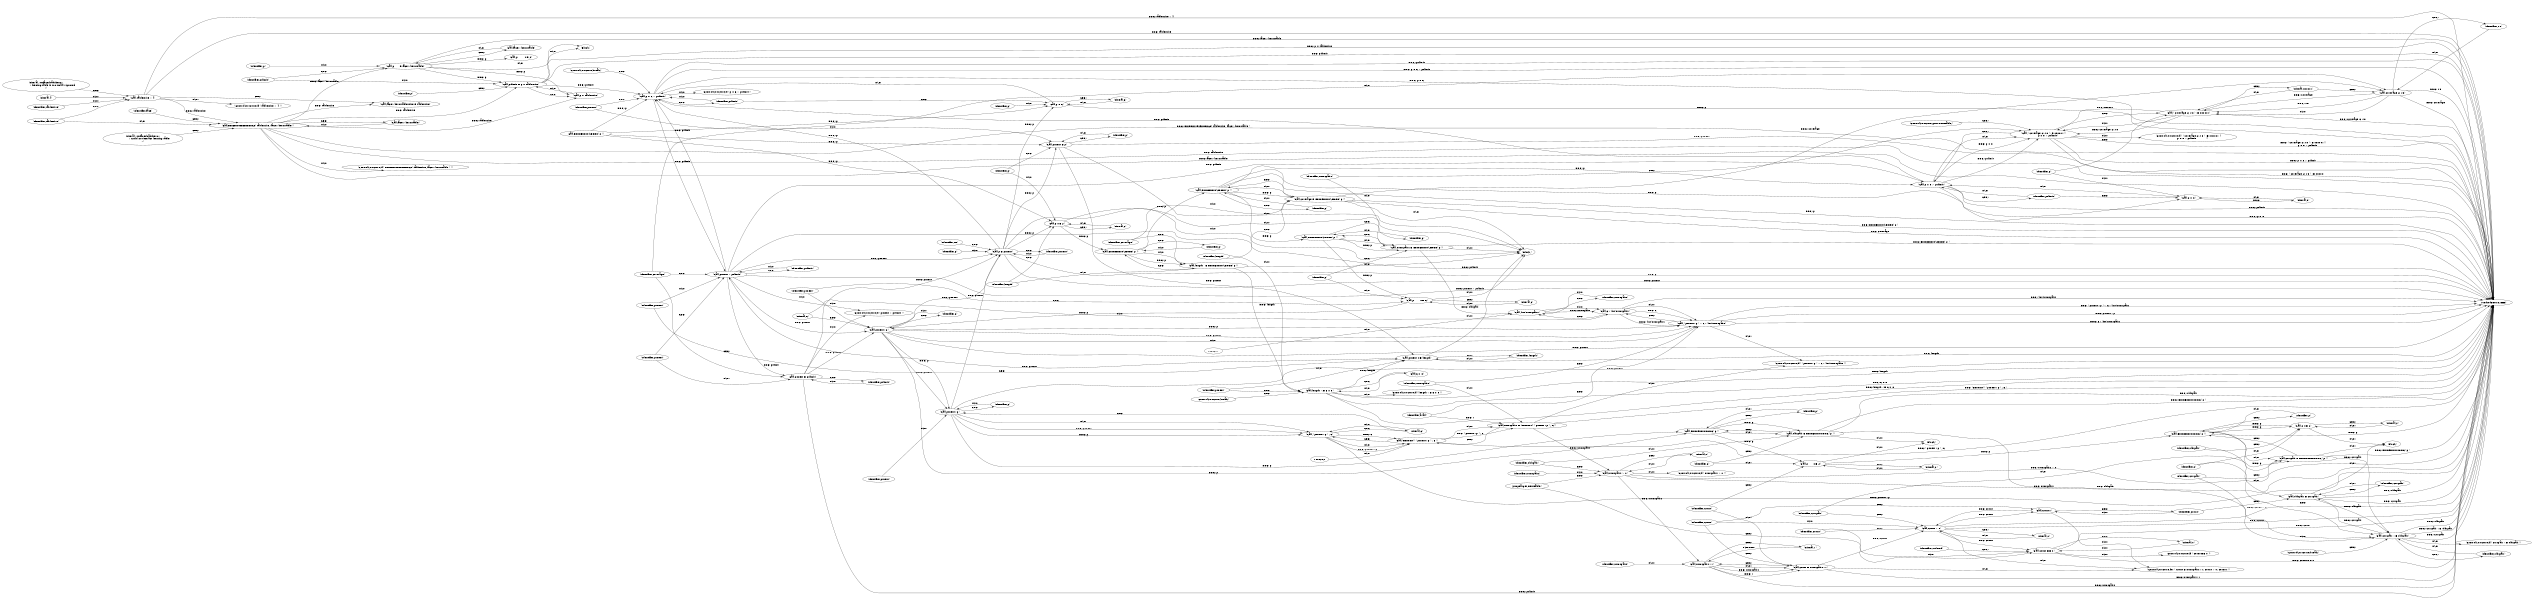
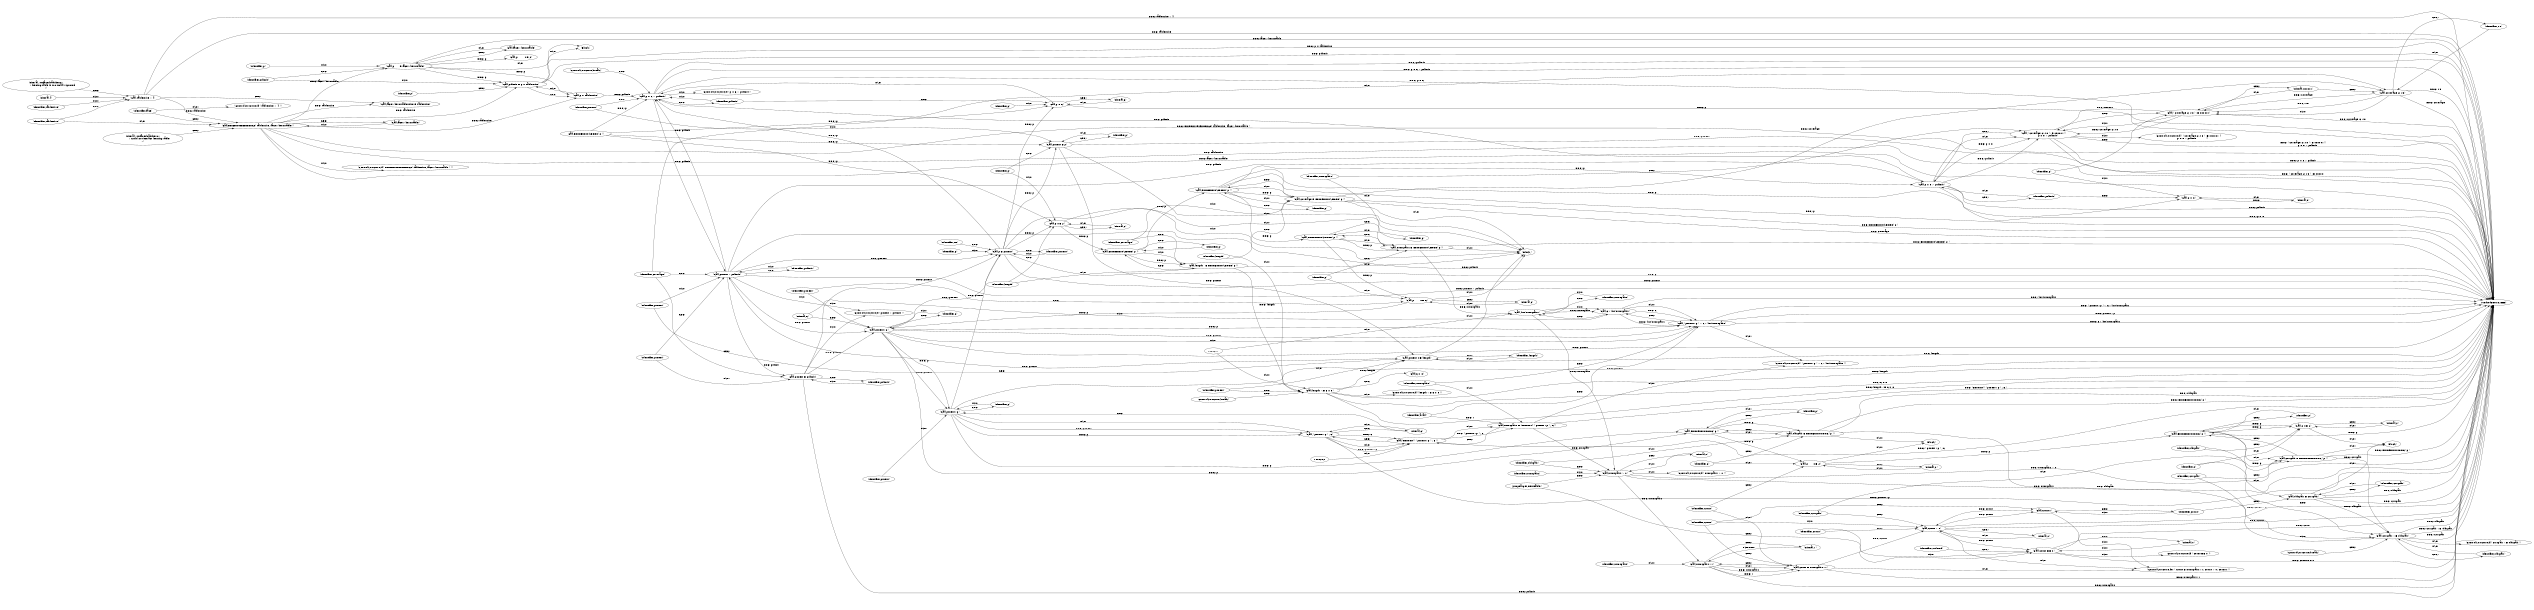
(592, 88) -> (618, 96)
(195, 101) -> (192, 109)
(1931, 123) -> none
(2065, 190) -> none
(1470, 307) -> (1470, 307)
none -> (1585, 384)
(1378, 388) -> (1258, 378)
(1580, 448) -> (1580, 448)
(2345, 523) -> none
